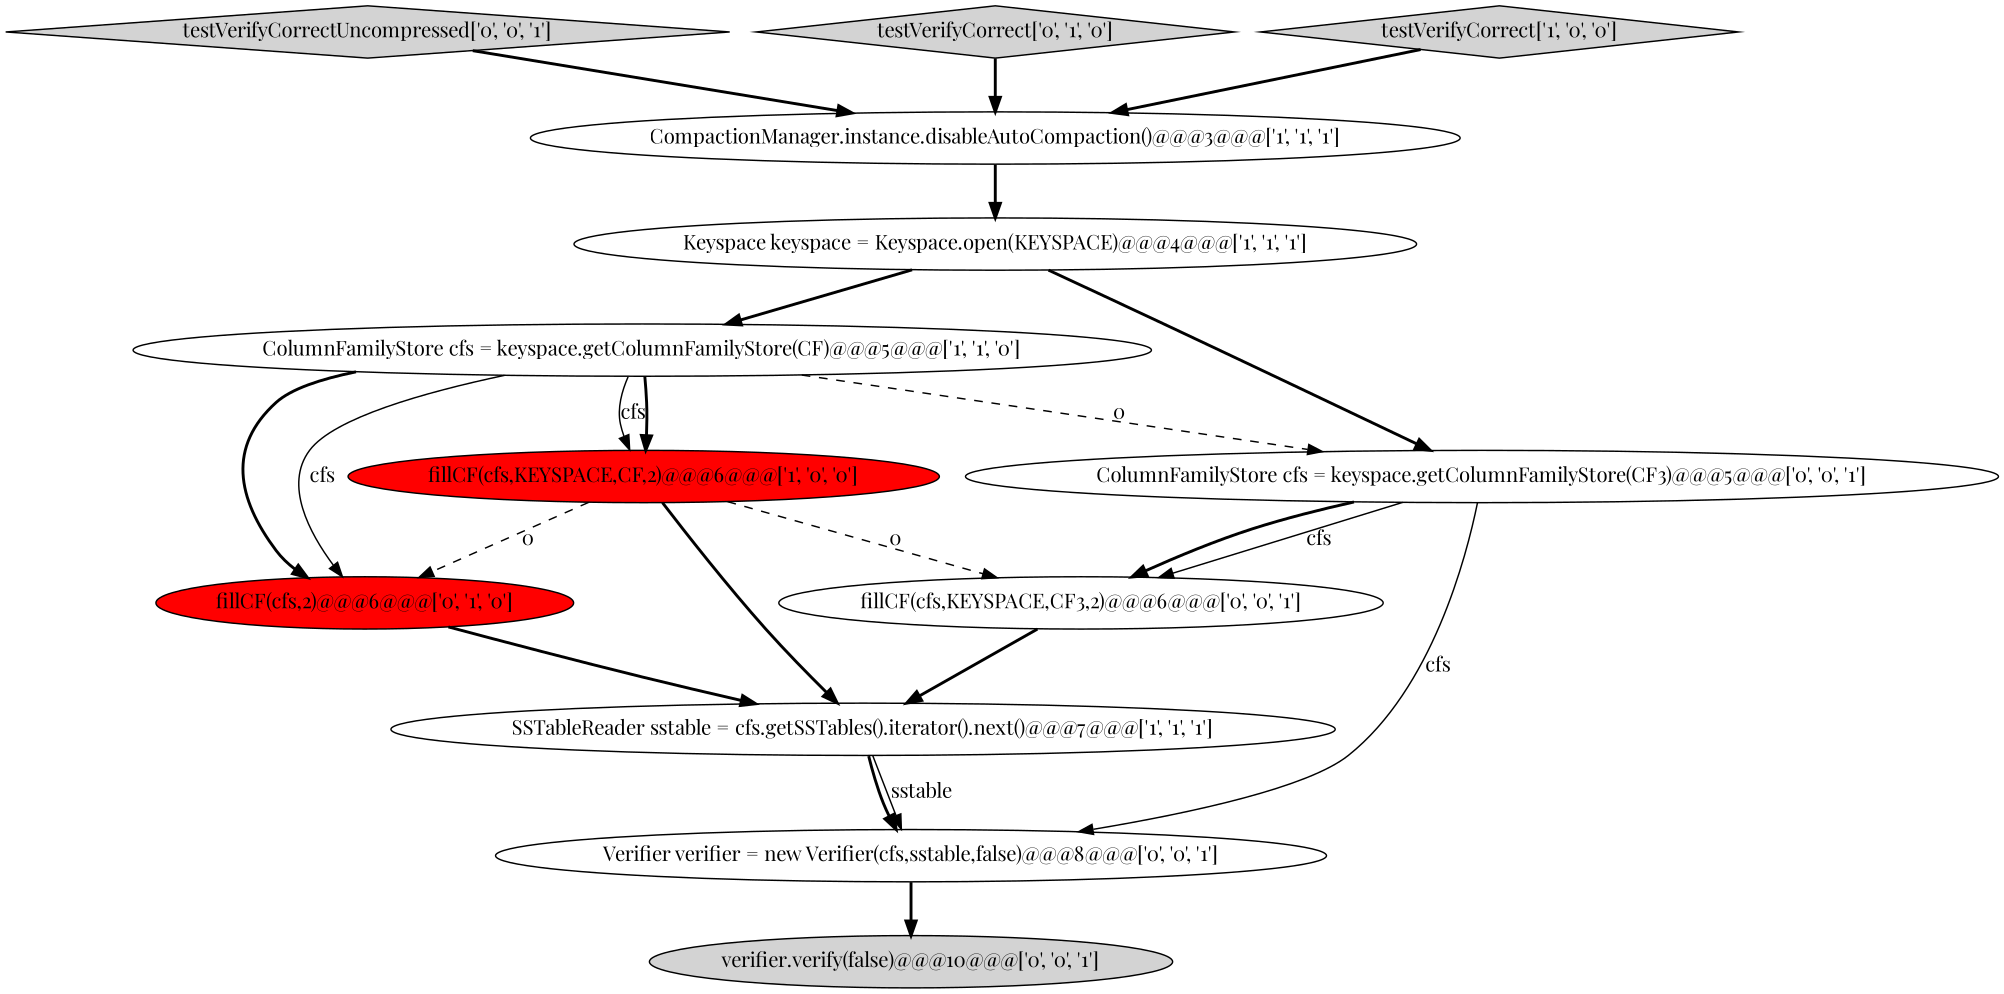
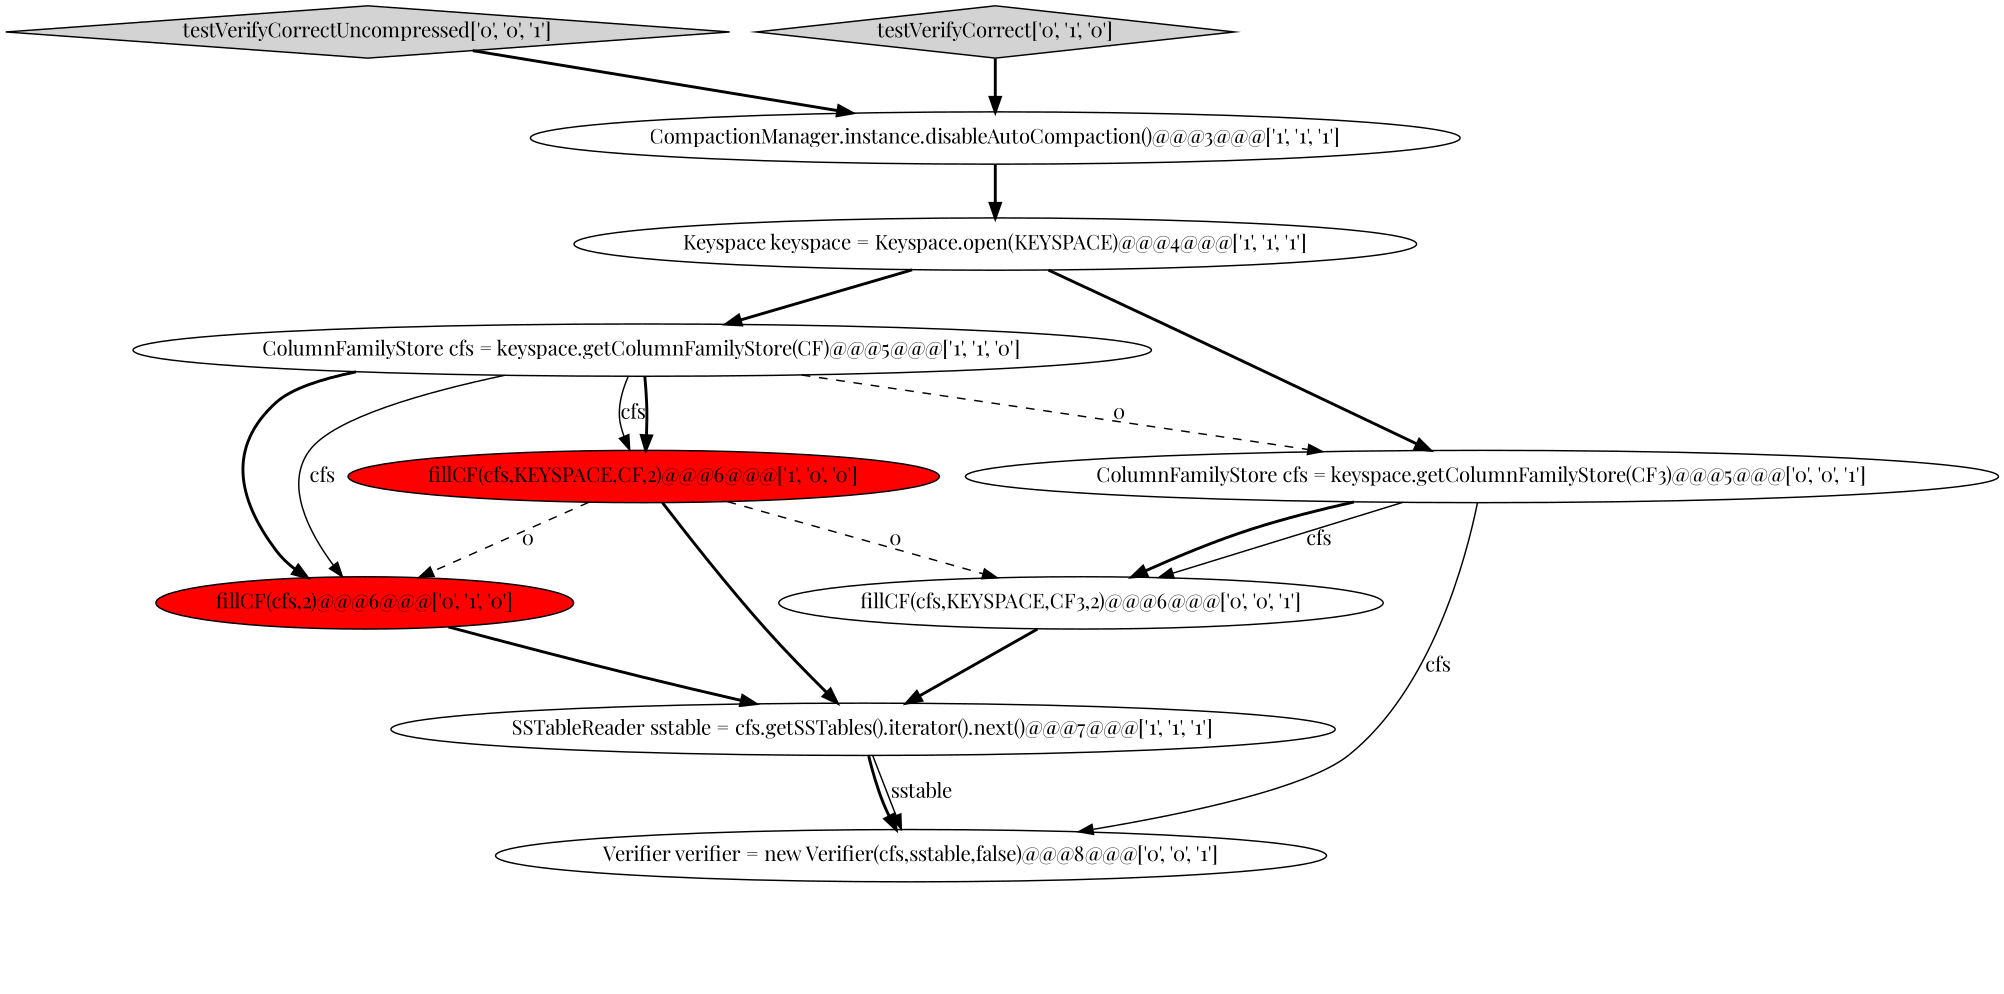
(1499, 32) -> none
(911, 962) -> none
